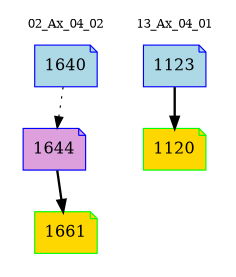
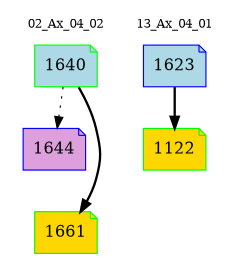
(66, 66) -> (66, 66)
(175, 66) -> (175, 66)
(175, 149) -> (175, 149)
(59, 185) -> (99, 144)
